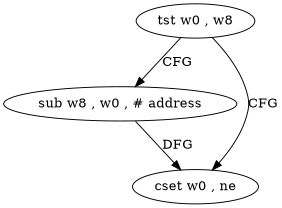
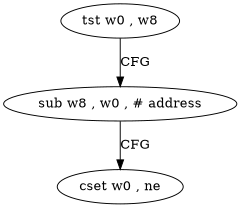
(248, 99) -> none
(178, 145) -> (135, 145)
